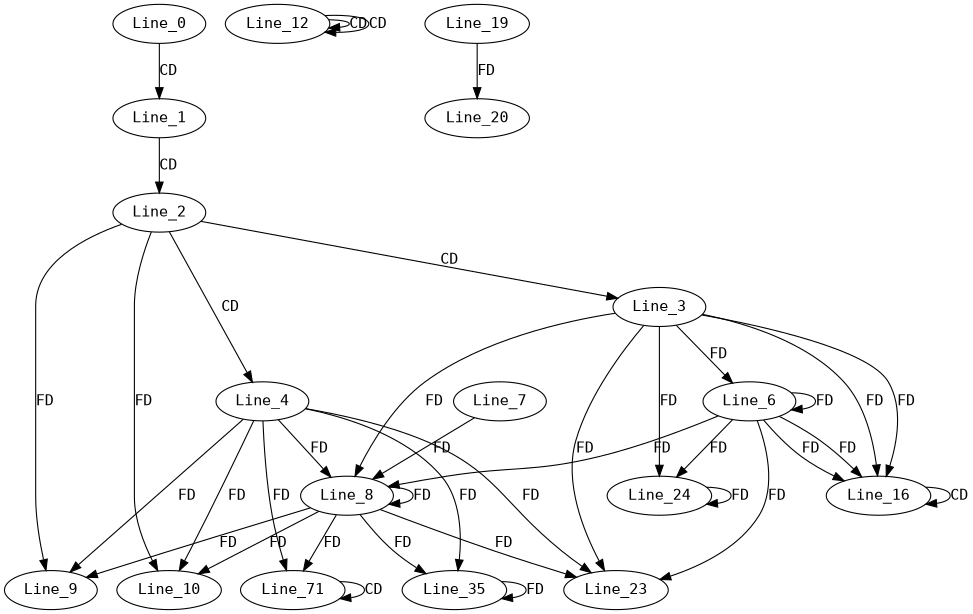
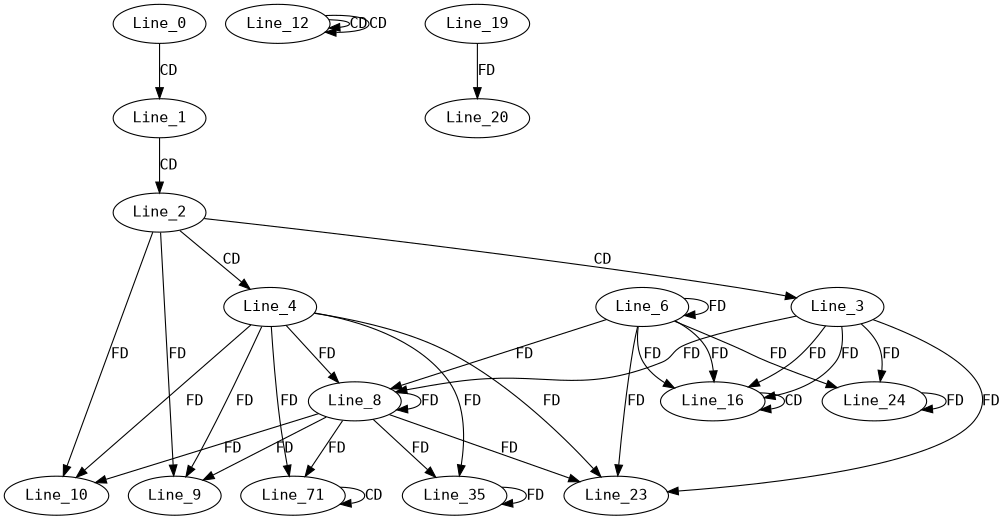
(701, 350) -> none
(500, 401) -> none
